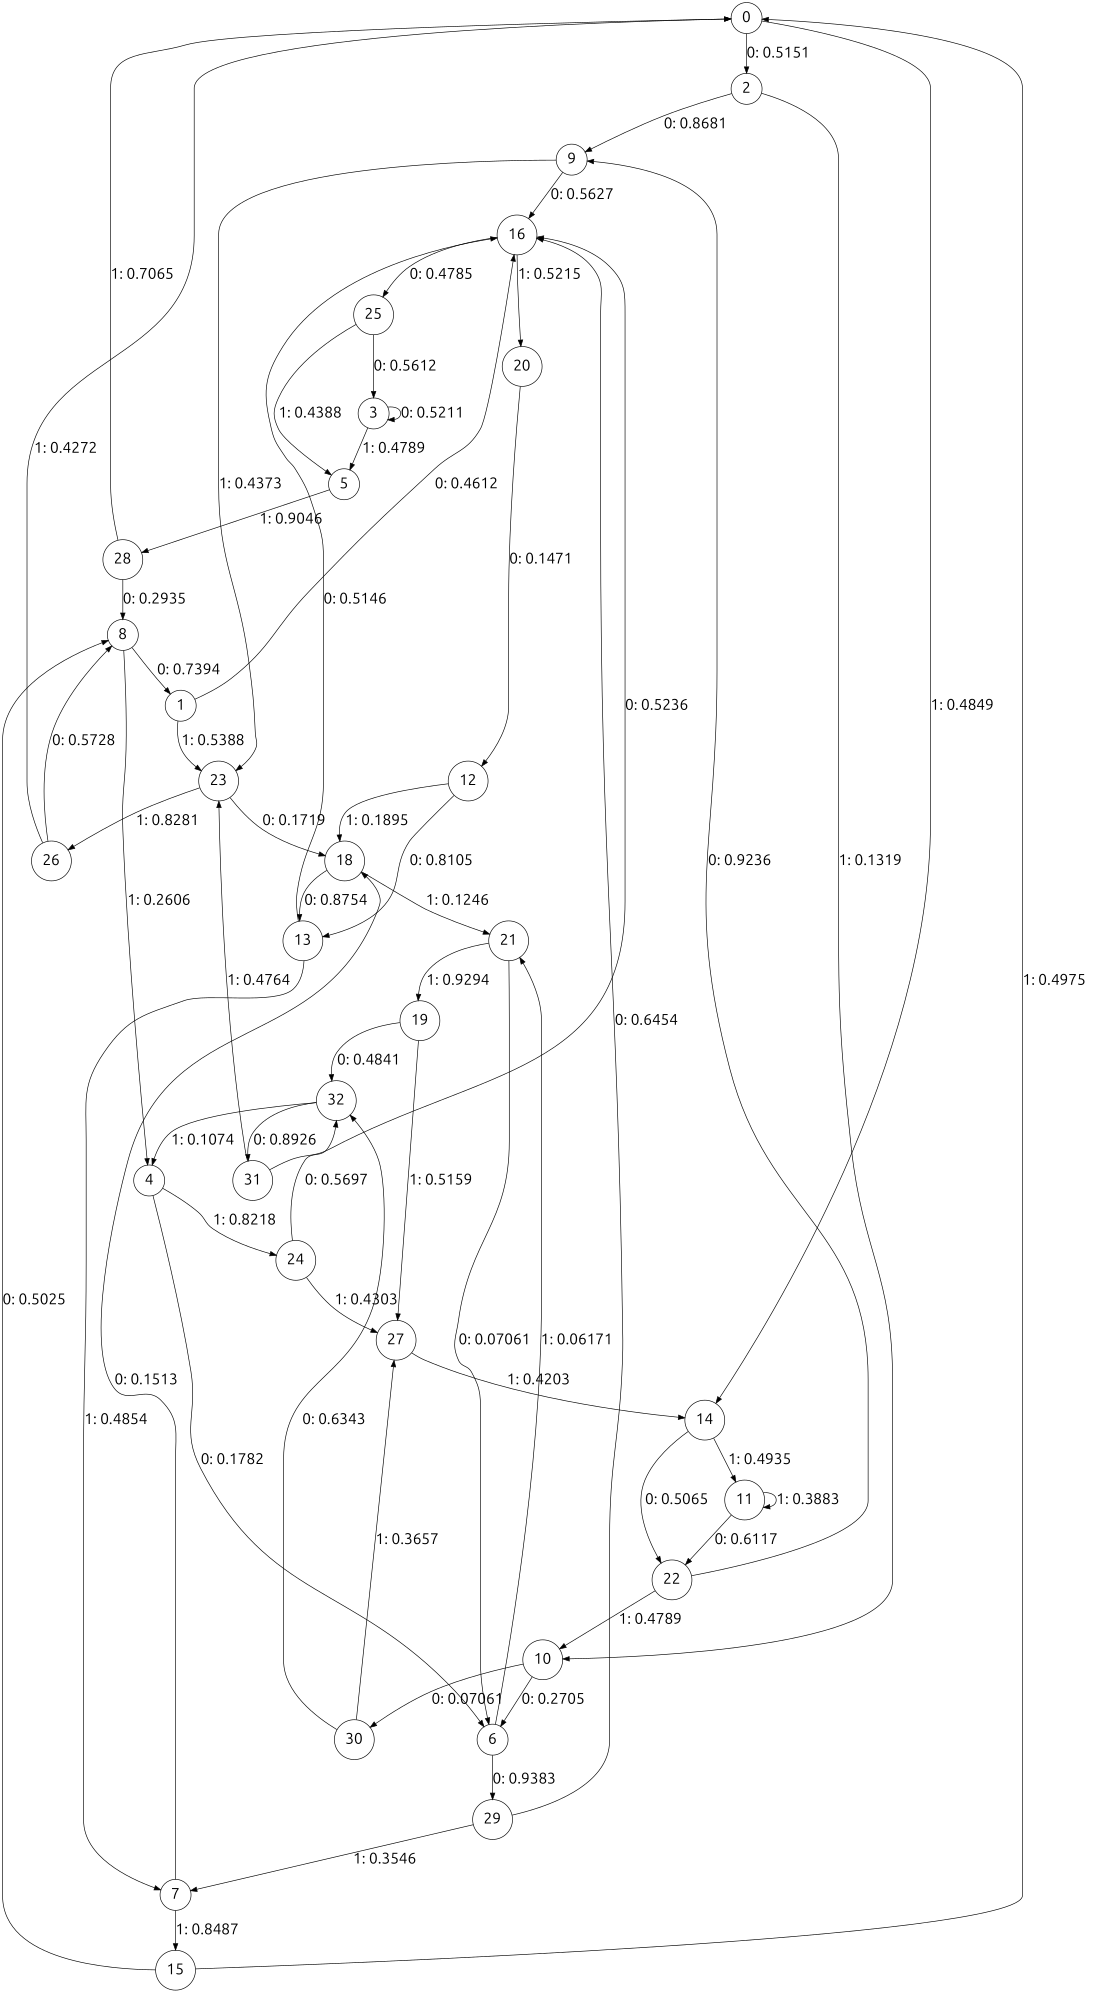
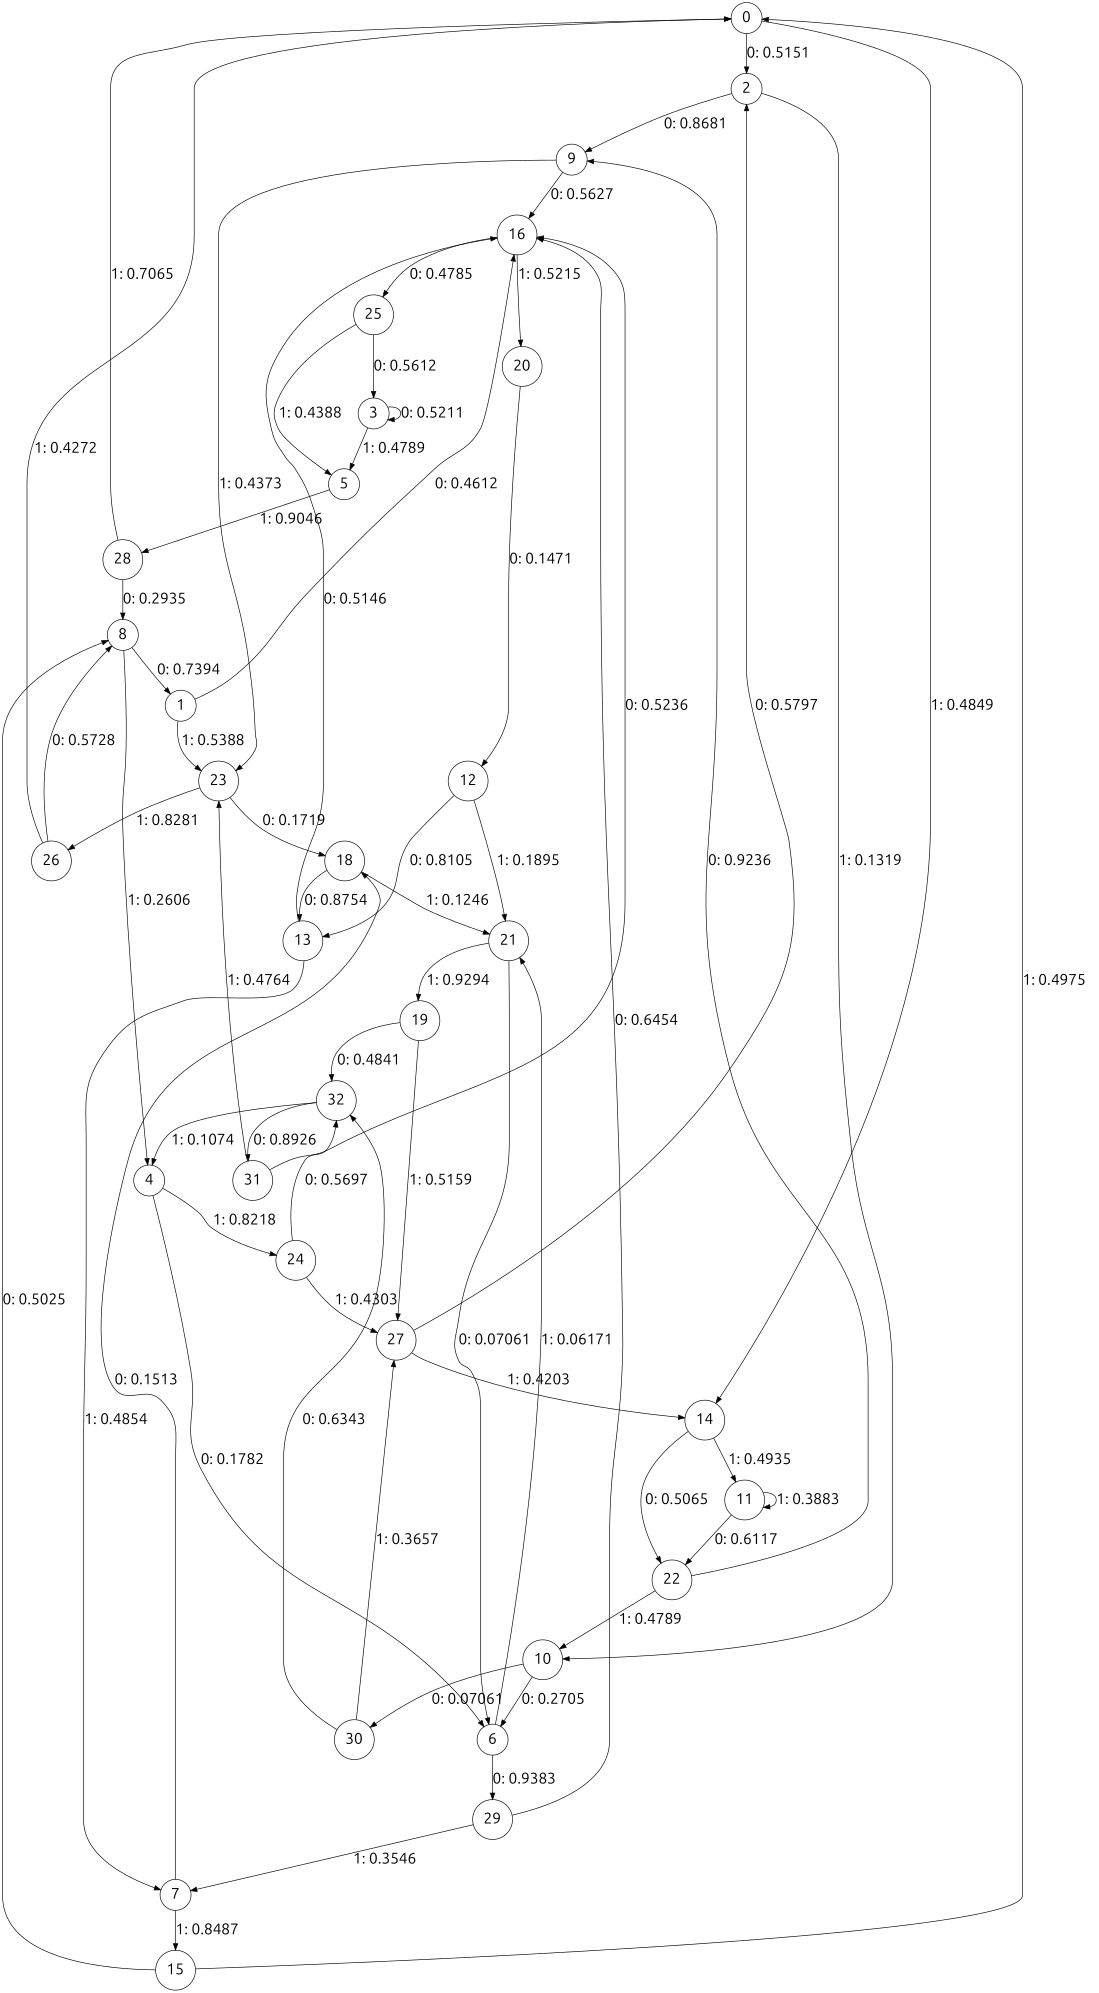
(383, 795) -> (491, 857)
none -> (779, 803)
